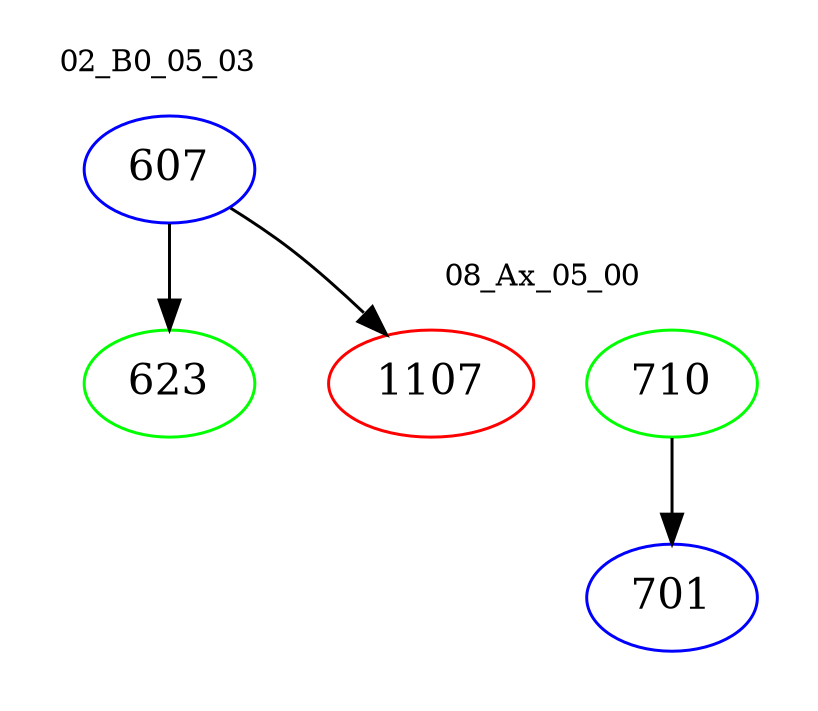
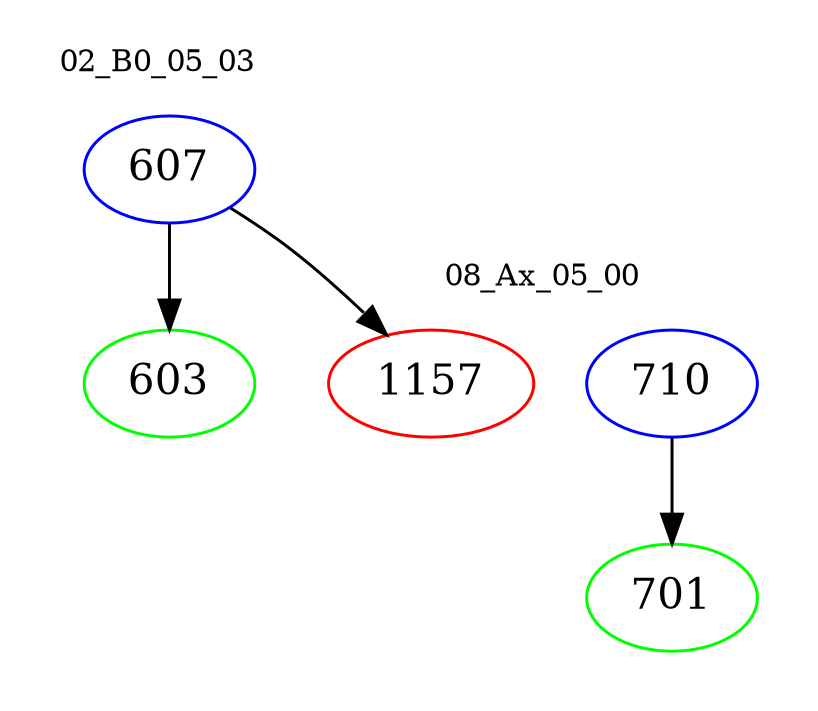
(169, 384) -> (169, 384)
(431, 384) -> (431, 384)
(672, 384) -> (672, 384)
(672, 598) -> (672, 598)
